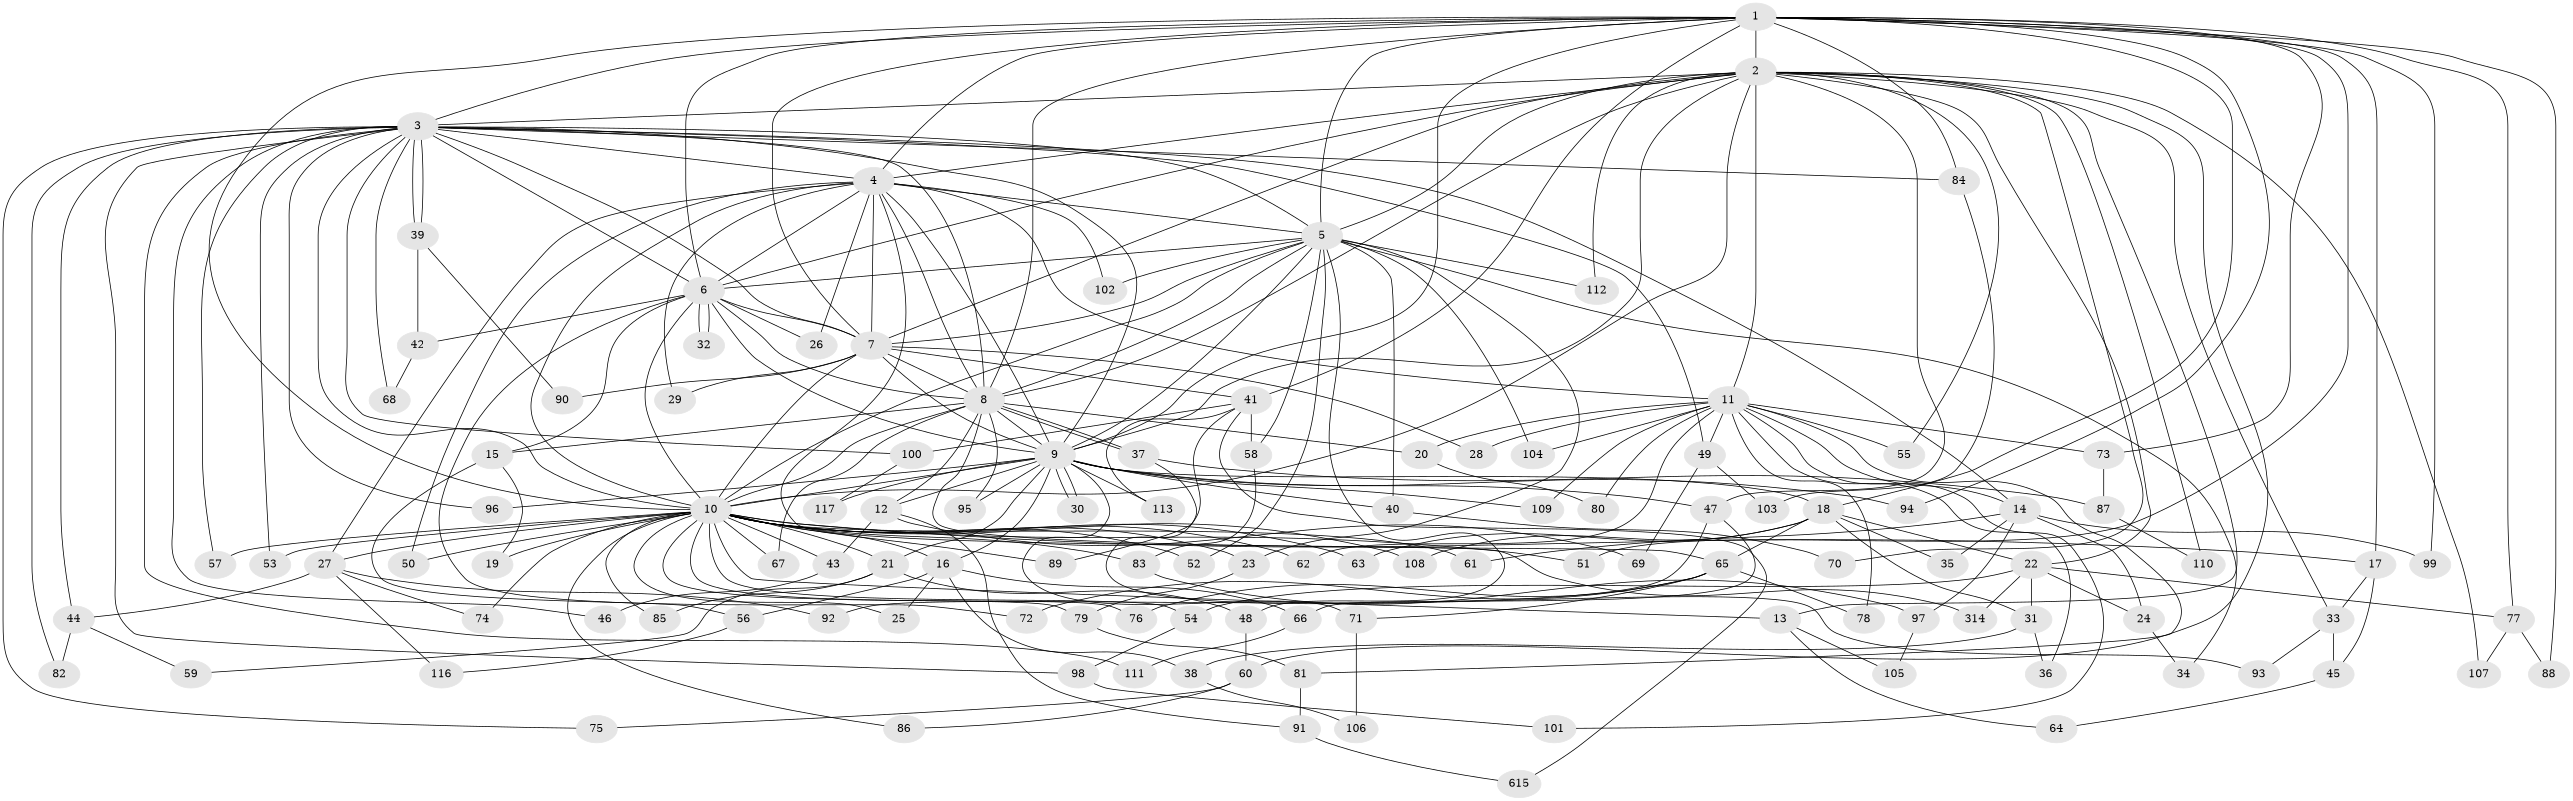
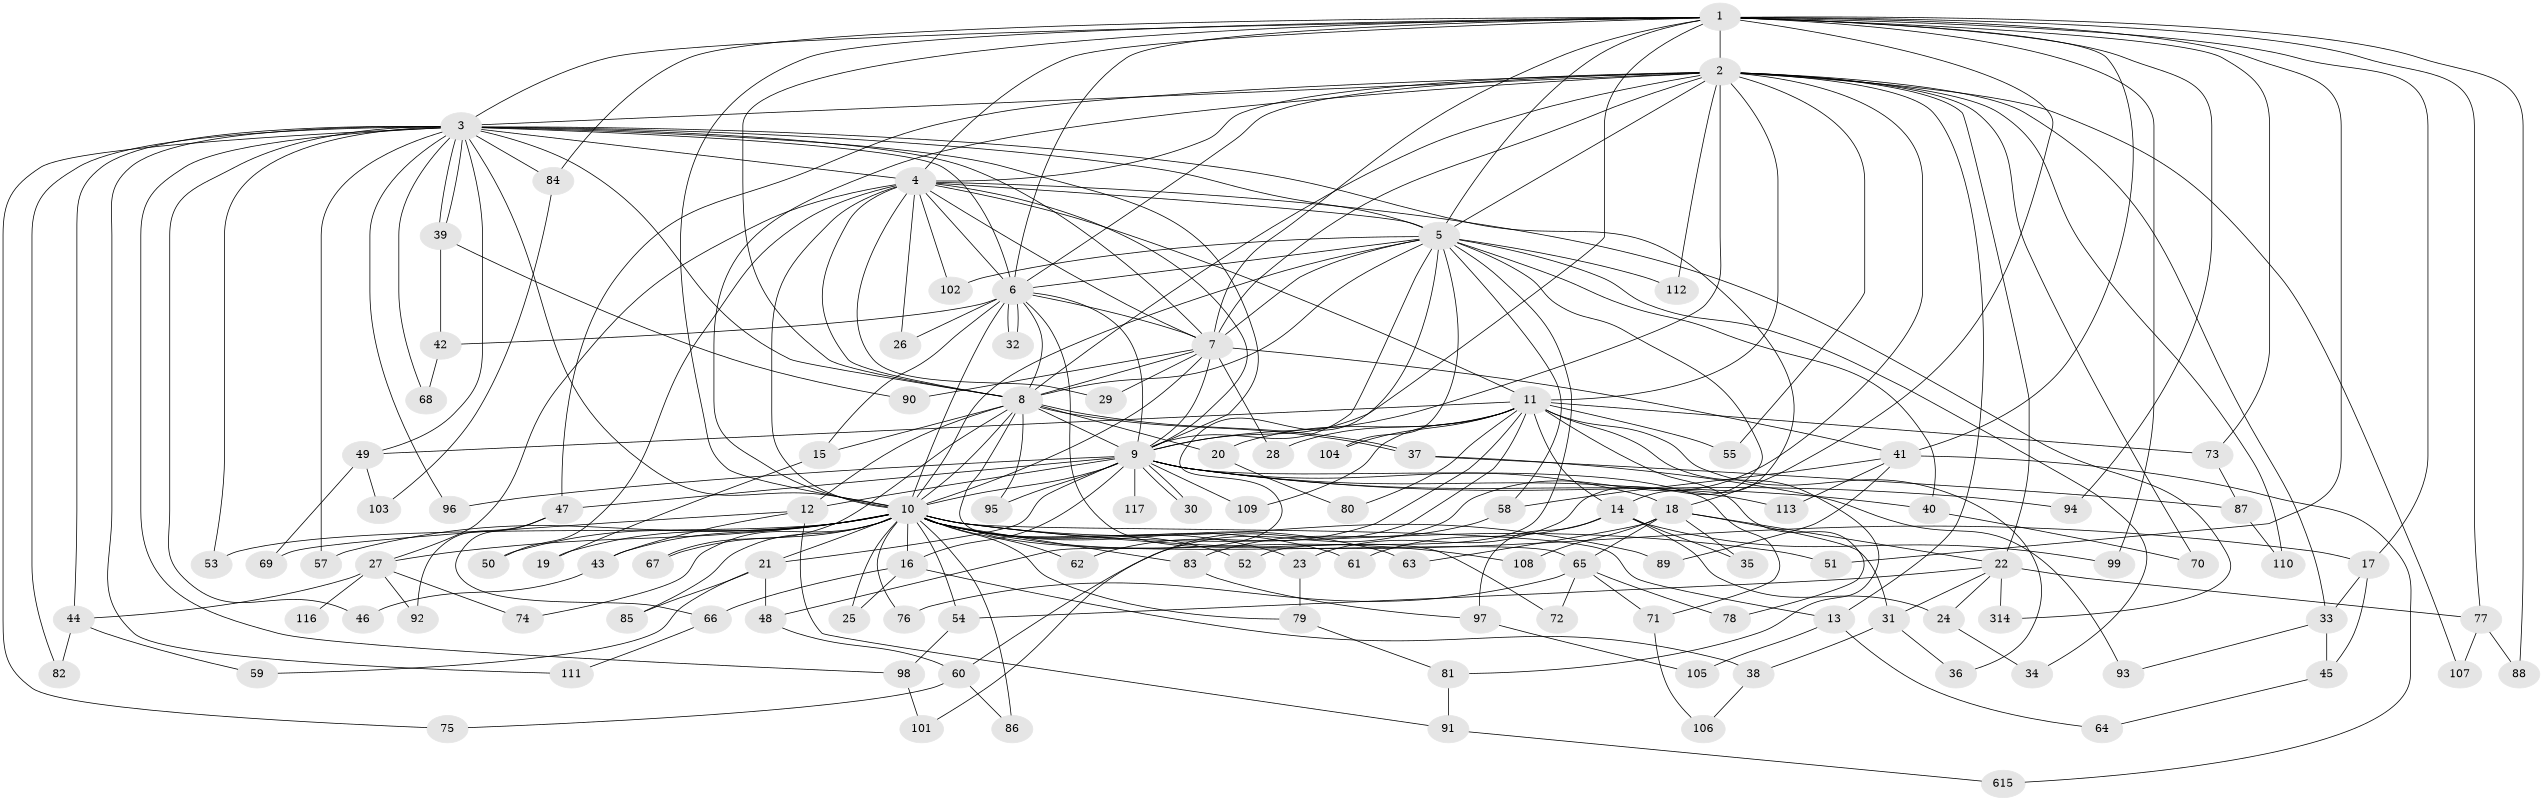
(912, 455) -> none
(744, 620) -> none
